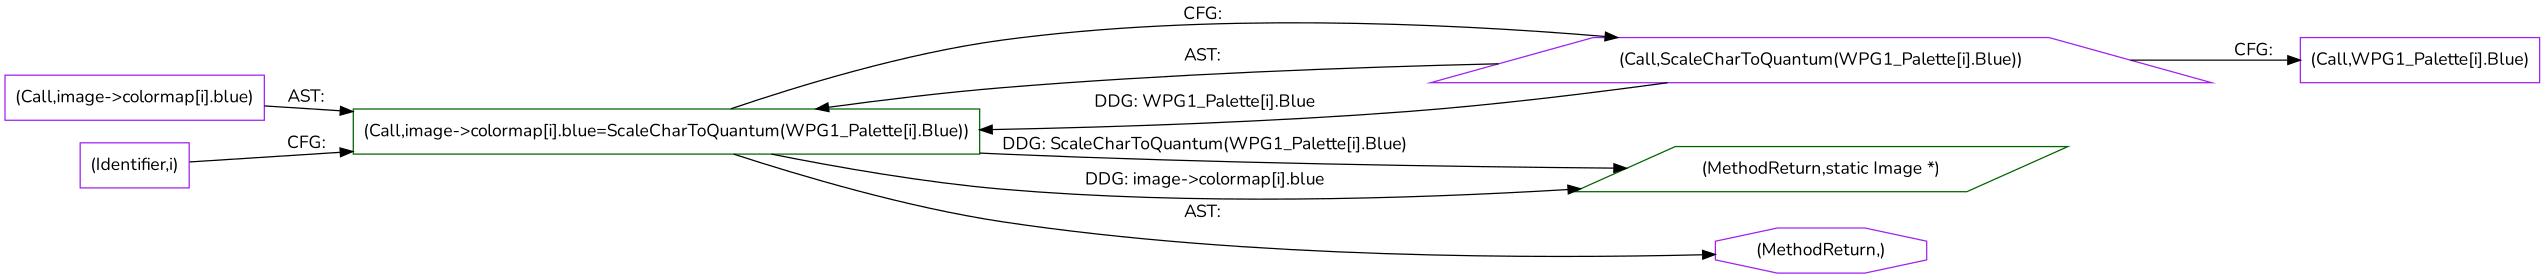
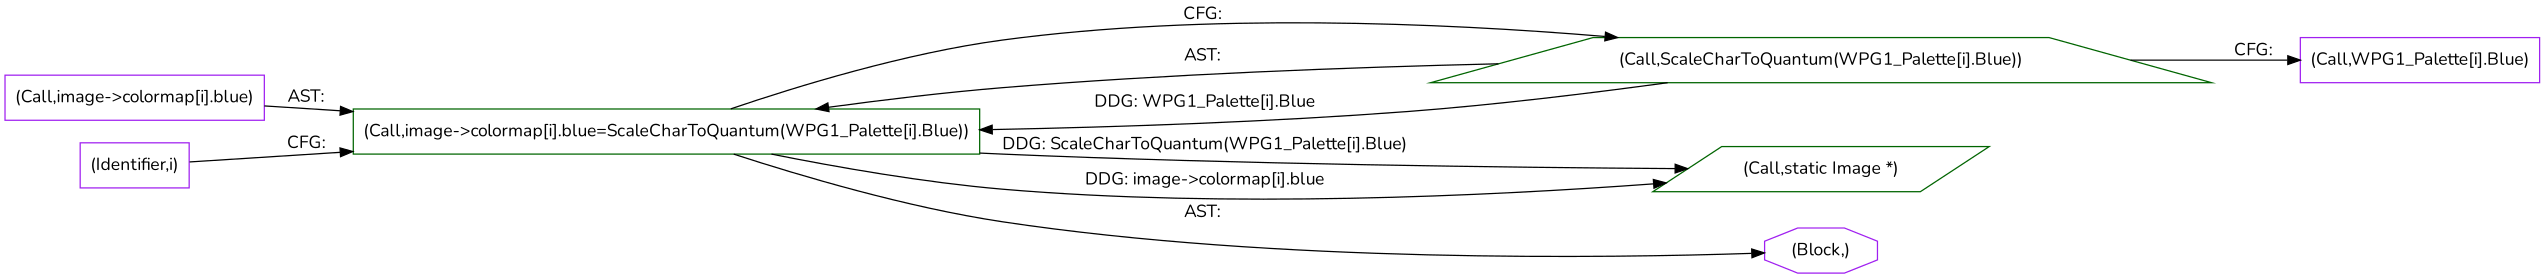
(1821, 60) -> (1821, 60)
(1821, 169) -> (1821, 169)
(1821, 251) -> (1821, 251)
